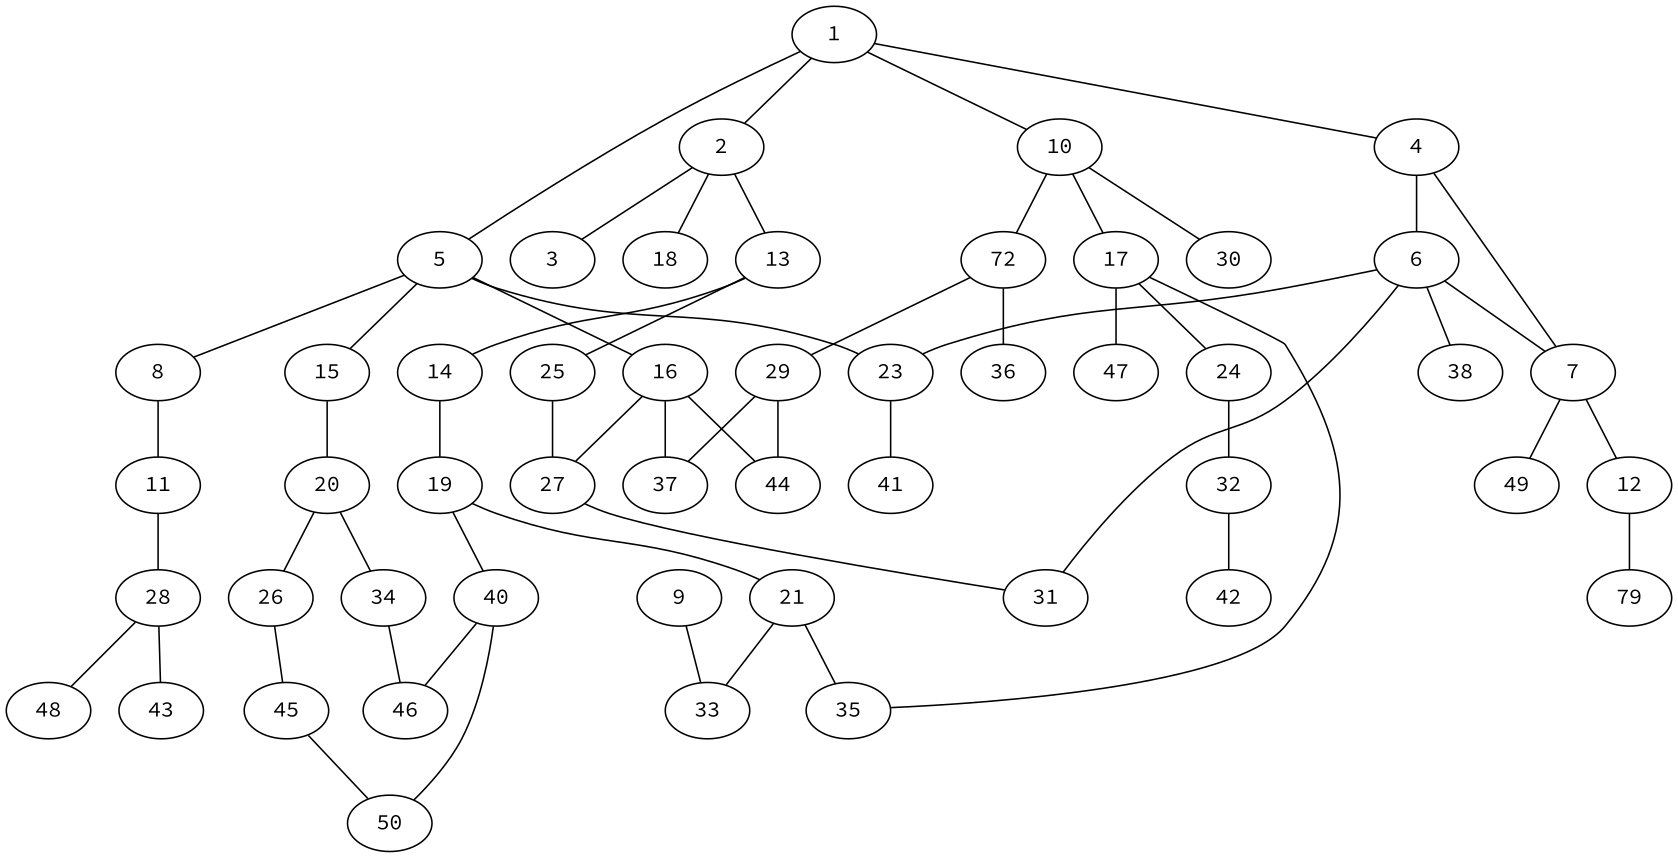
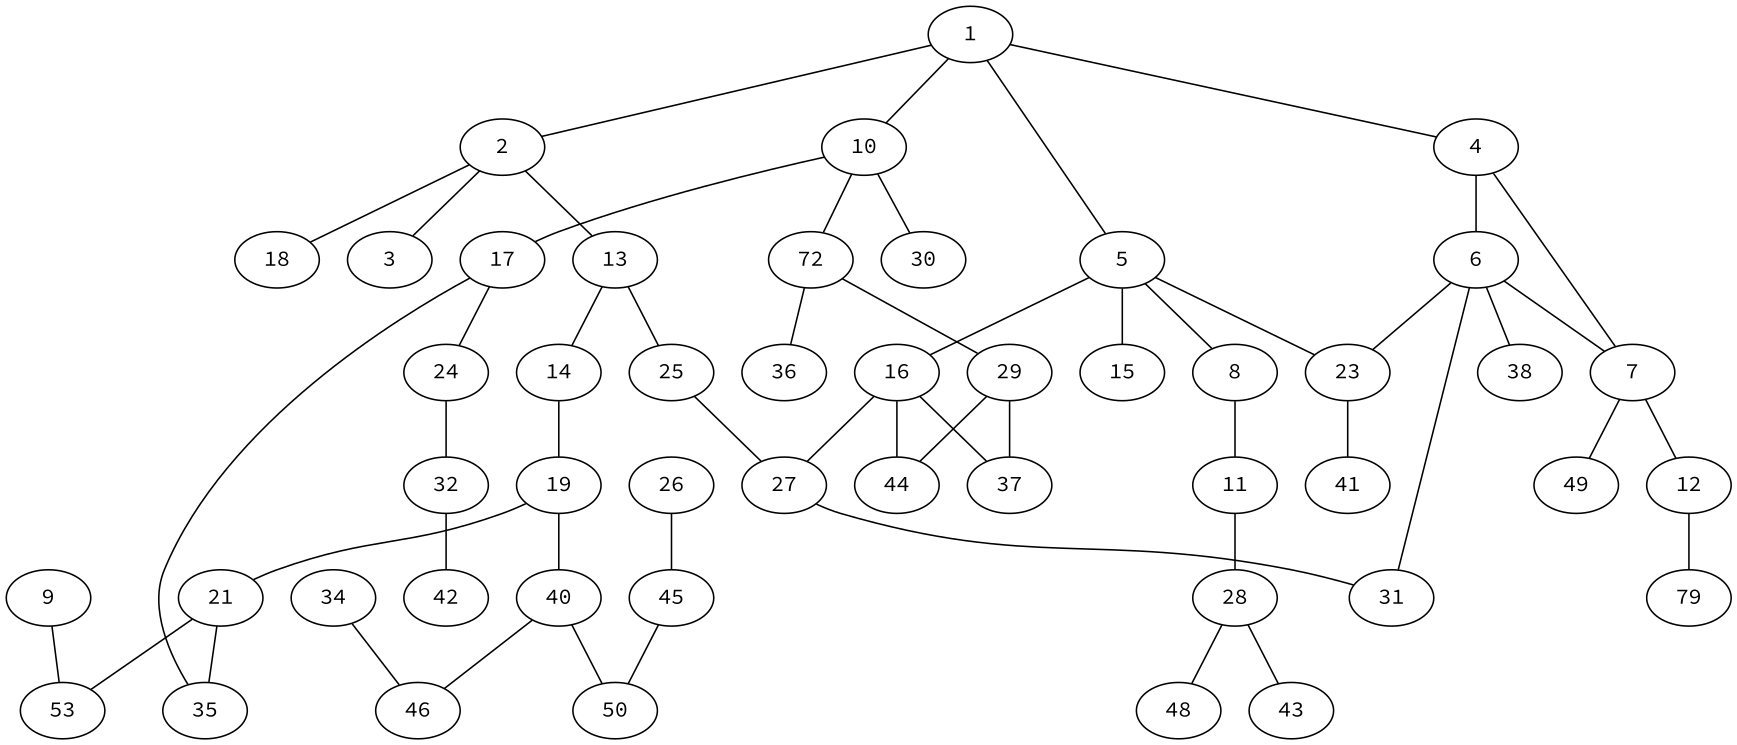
(1116, 373) -> none
(327, 485) -> none
(708, 711) -> (63, 711)
